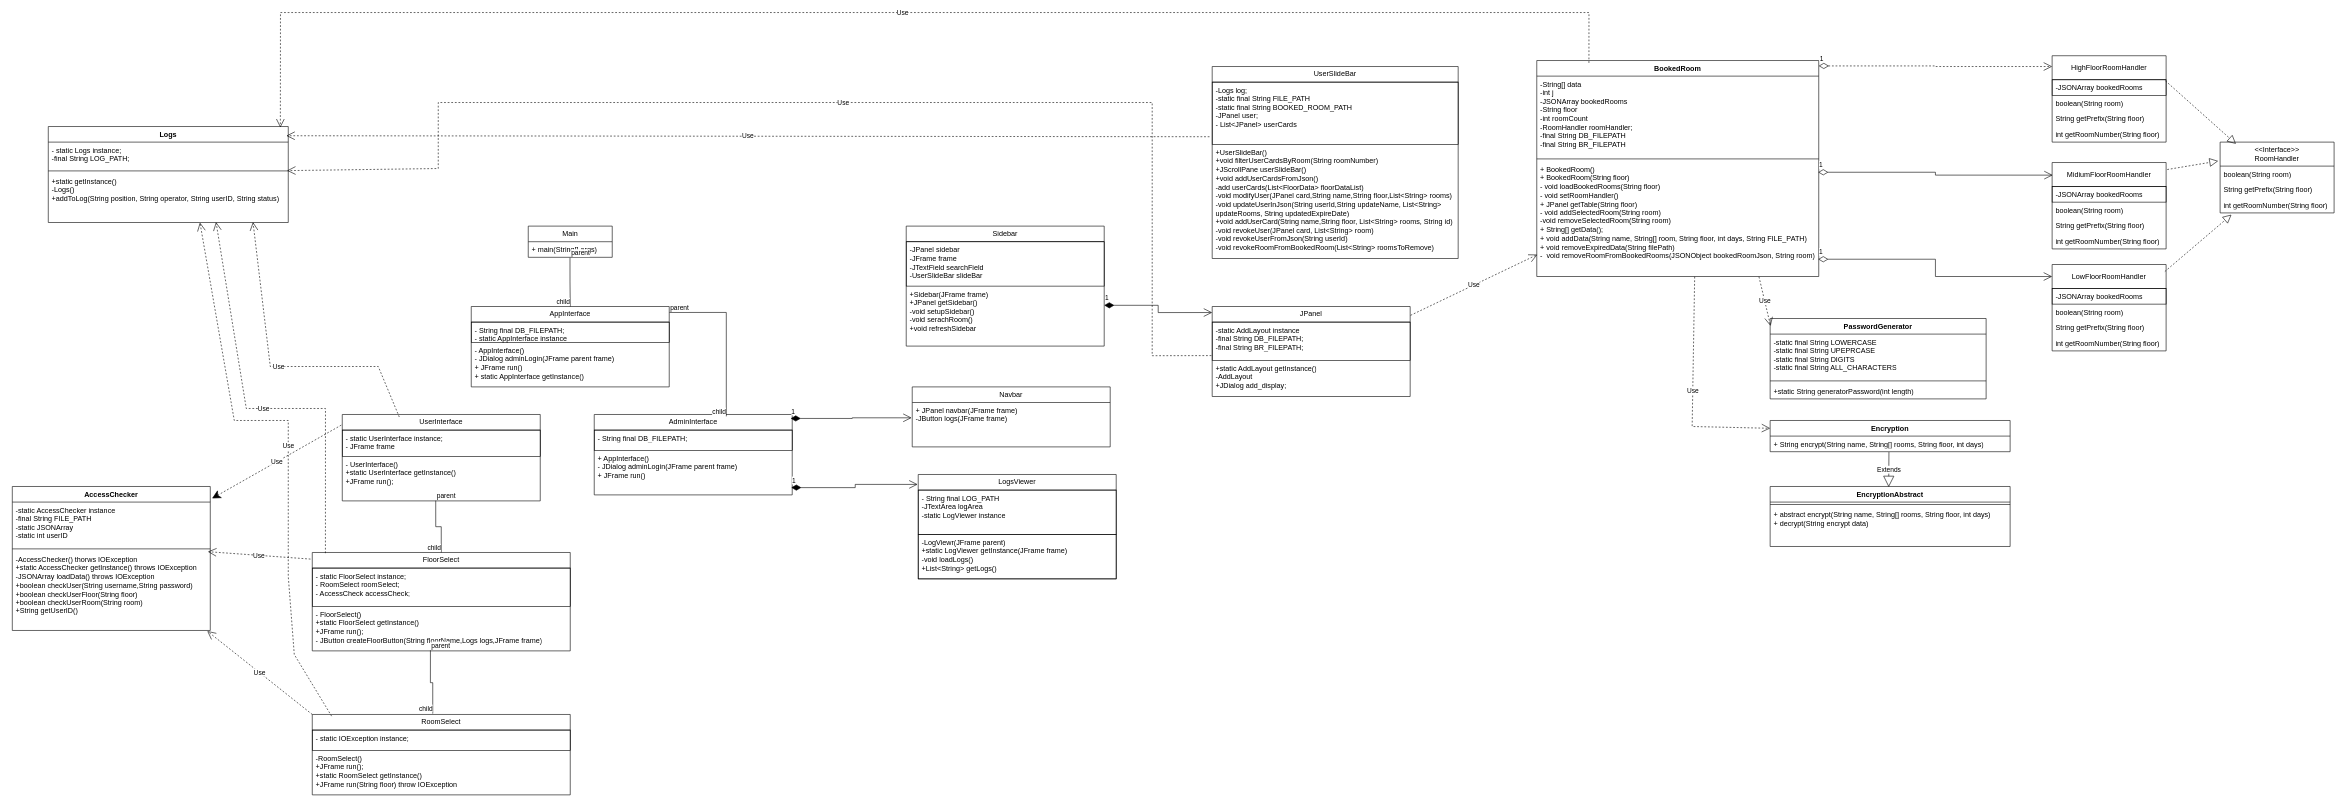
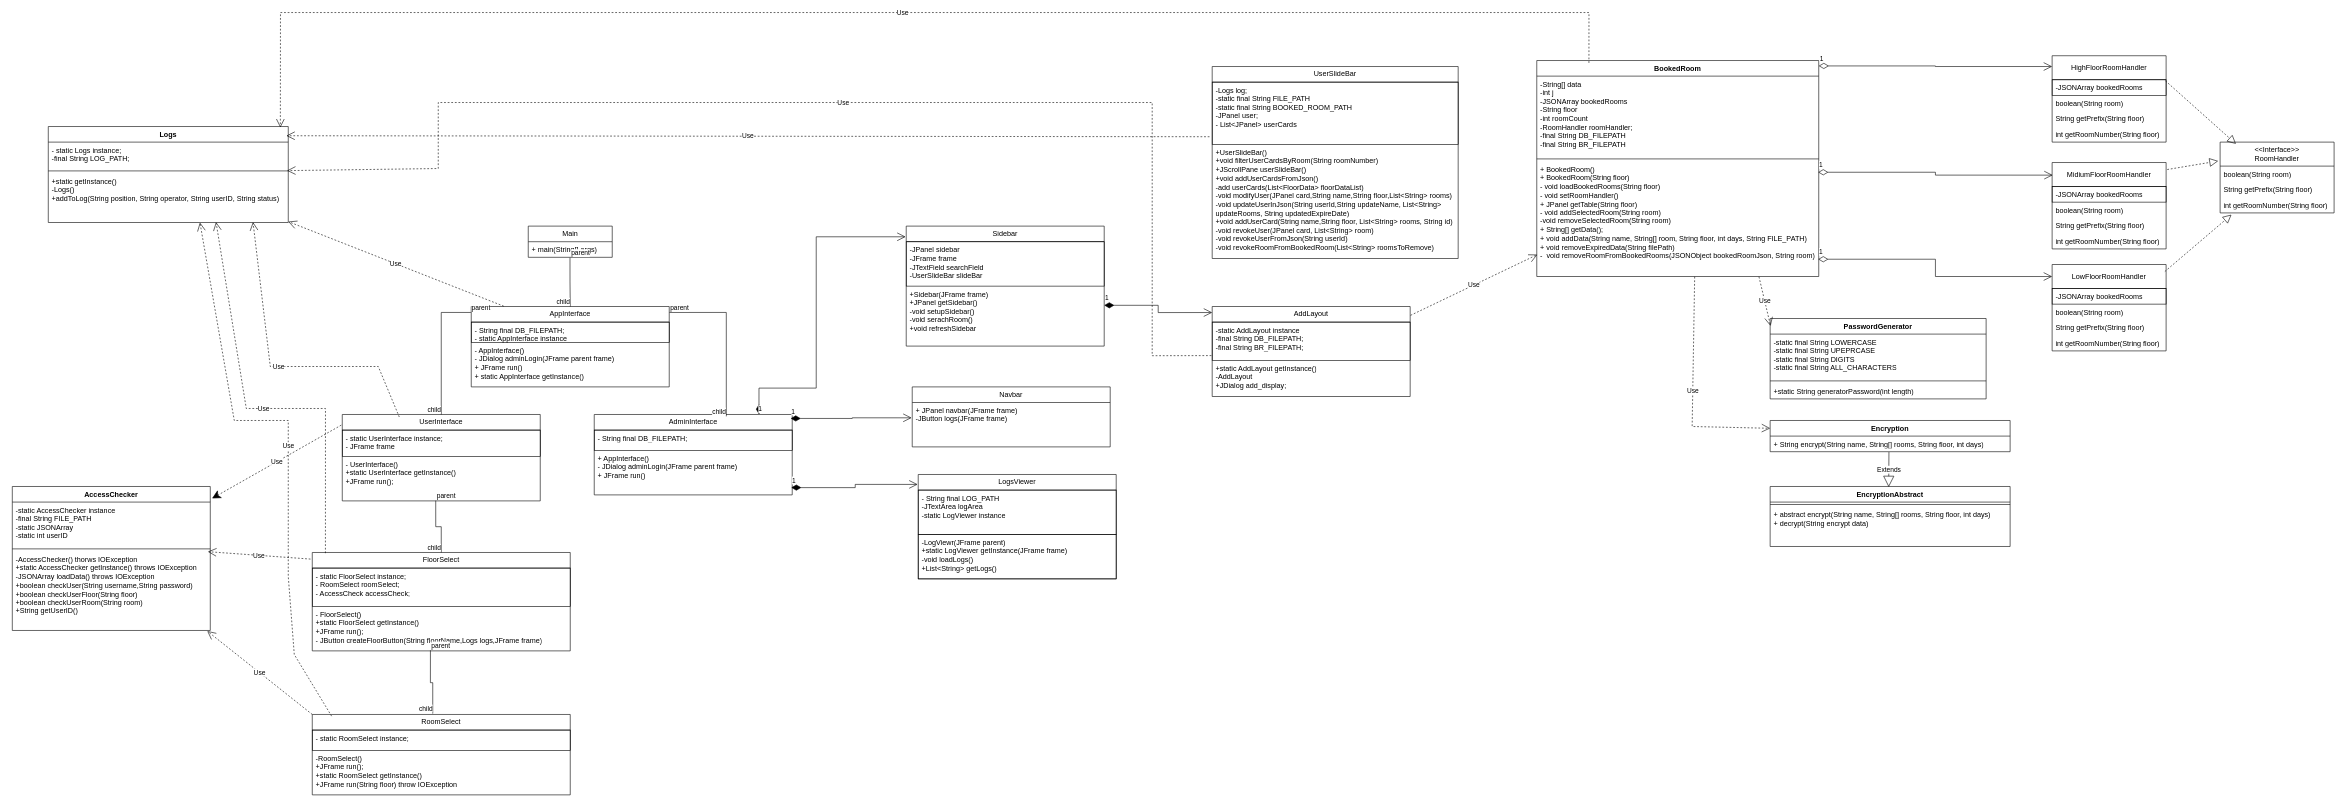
(1939, 66) -> (1939, 66)
none -> (395, 263)
none -> (816, 270)
(1311, 314) -> (1311, 314)
none -> (441, 348)
(370, 738) -> (368, 738)
